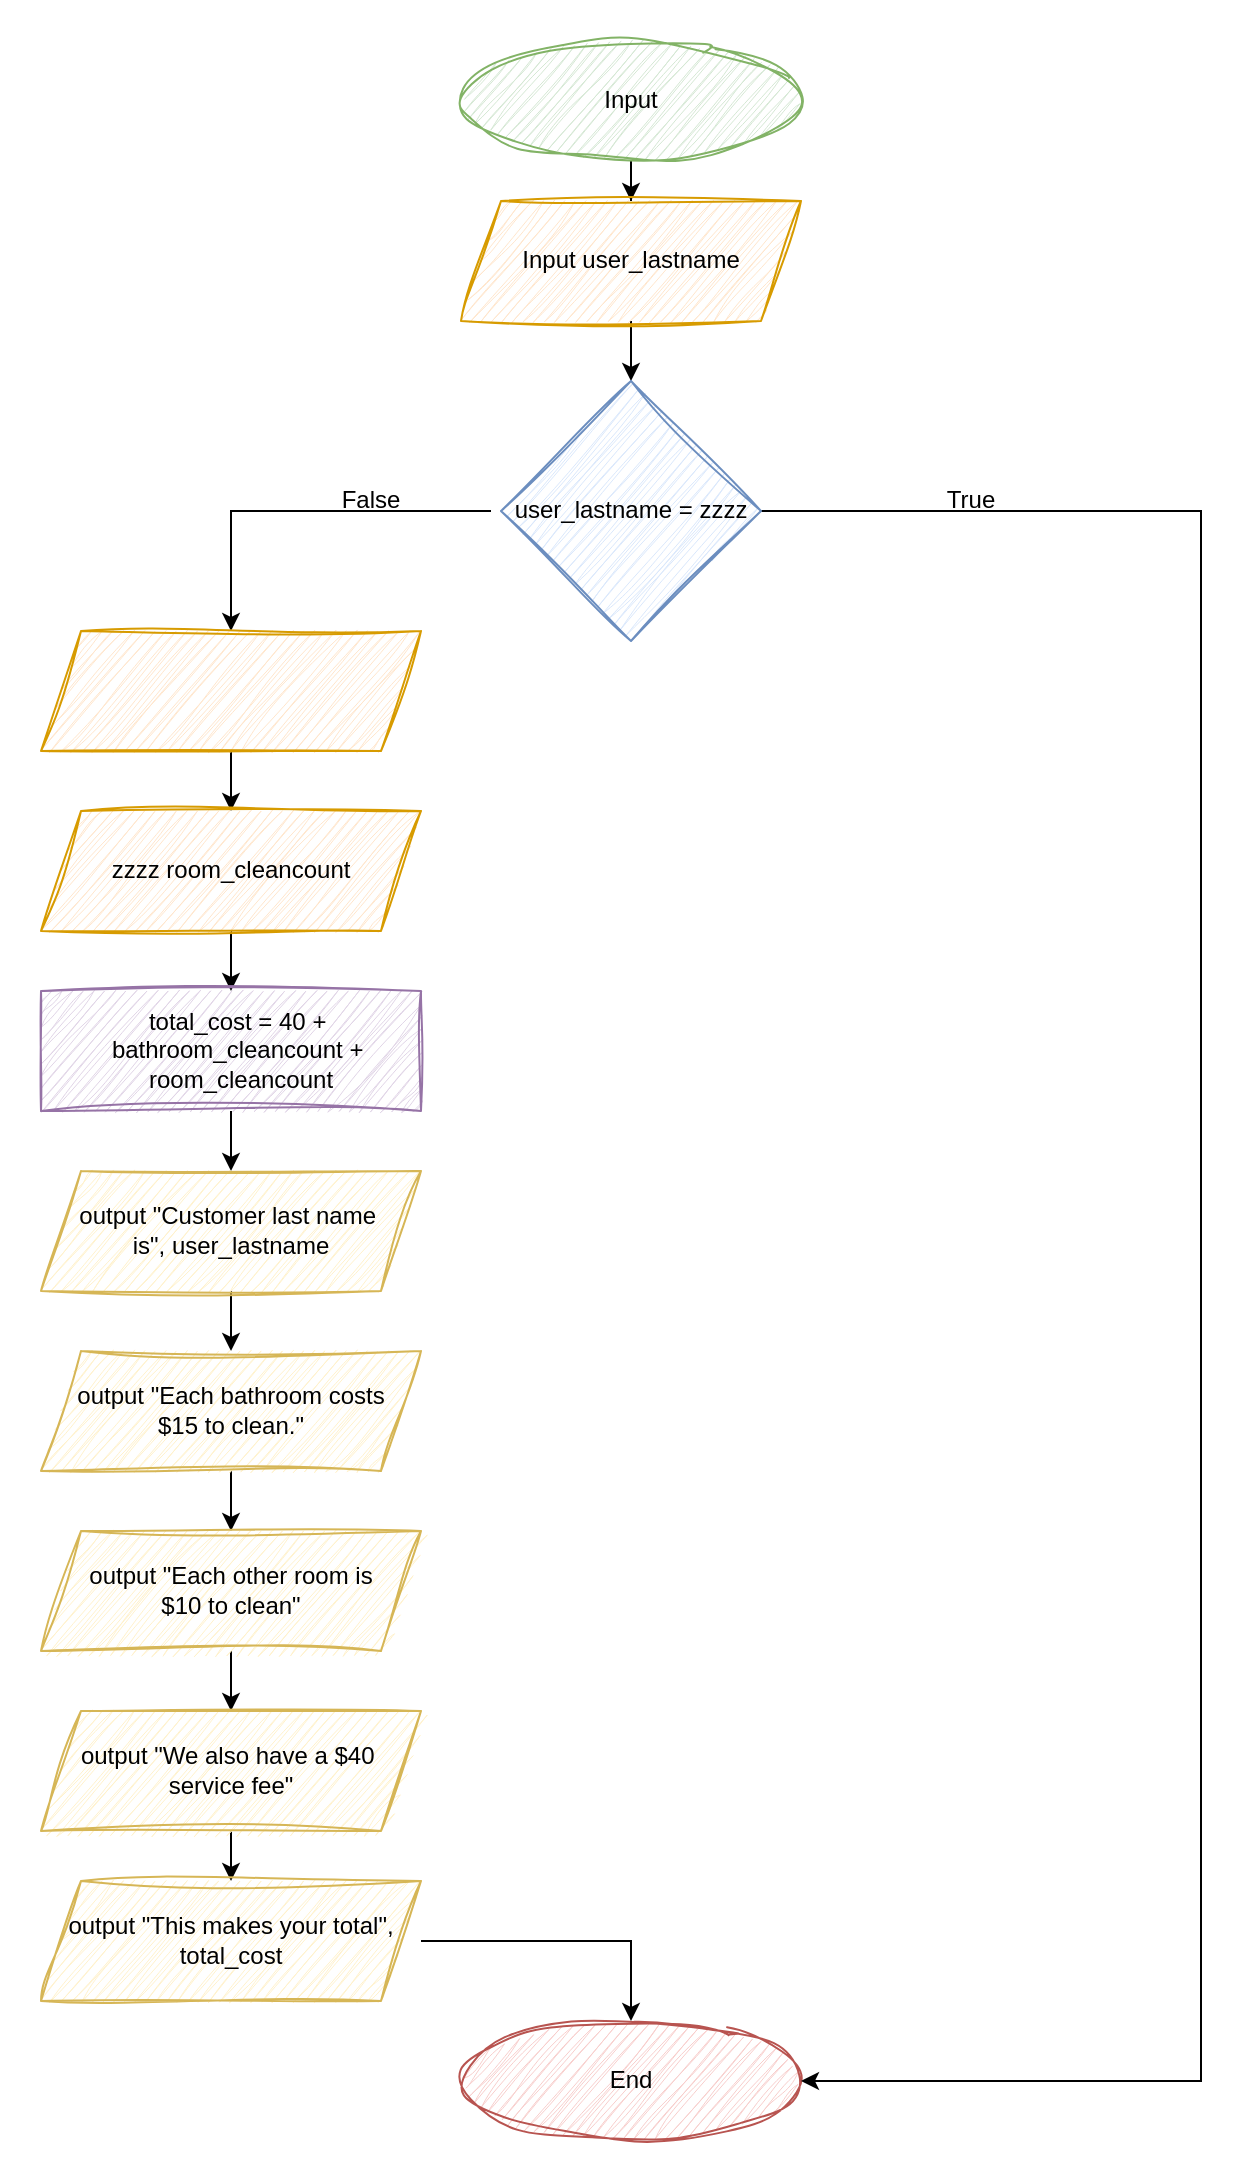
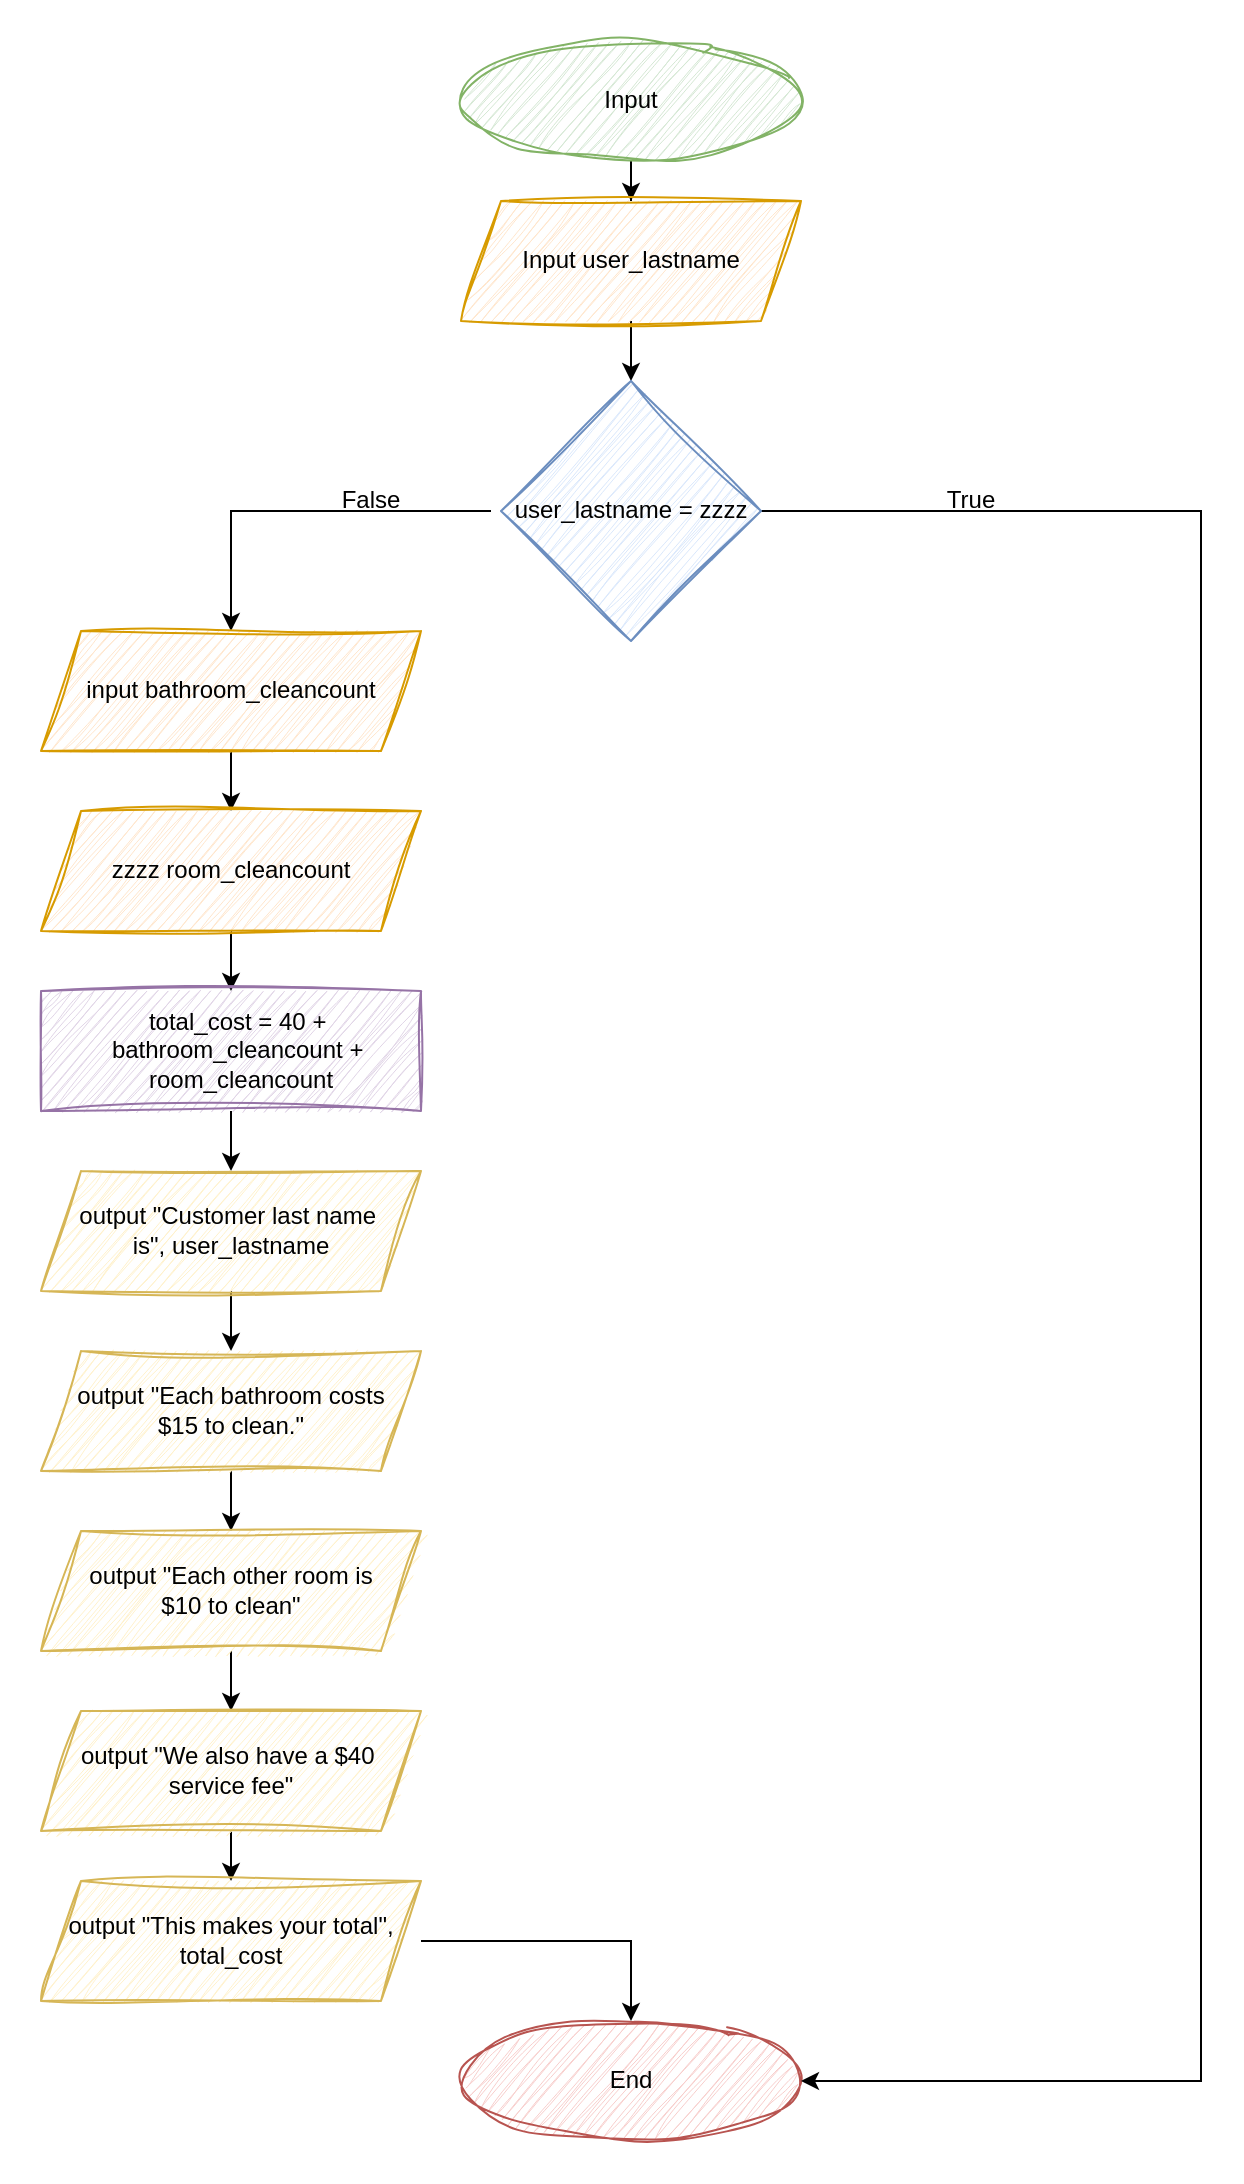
none -> (231, 691)
